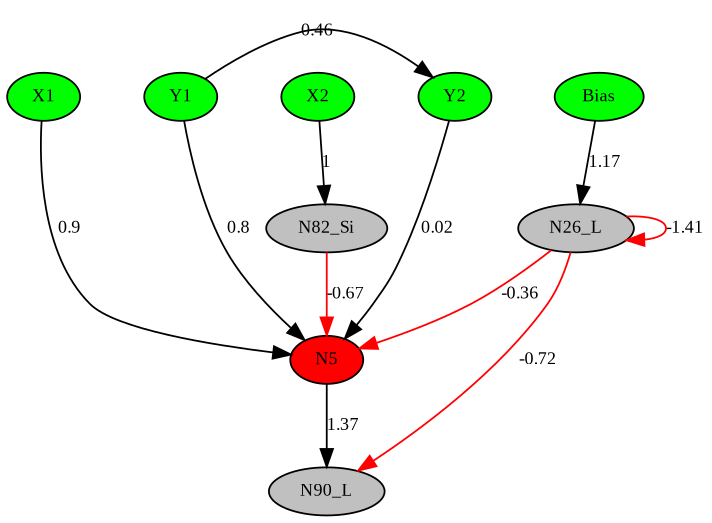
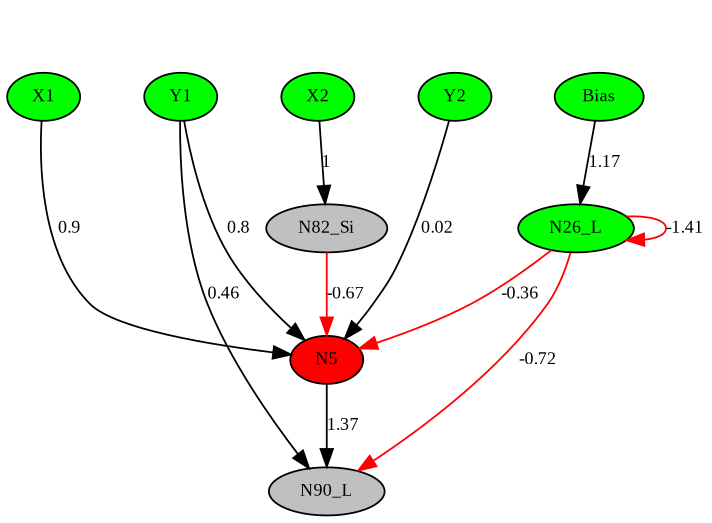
(310, 30) -> (206, 299)
(576, 228) -> (576, 228)
